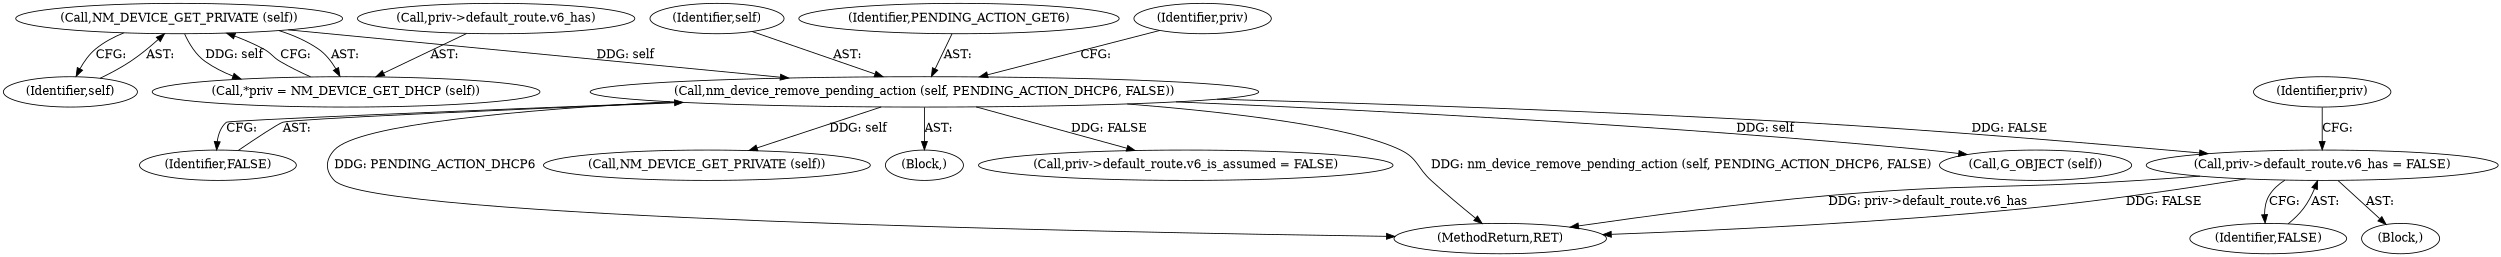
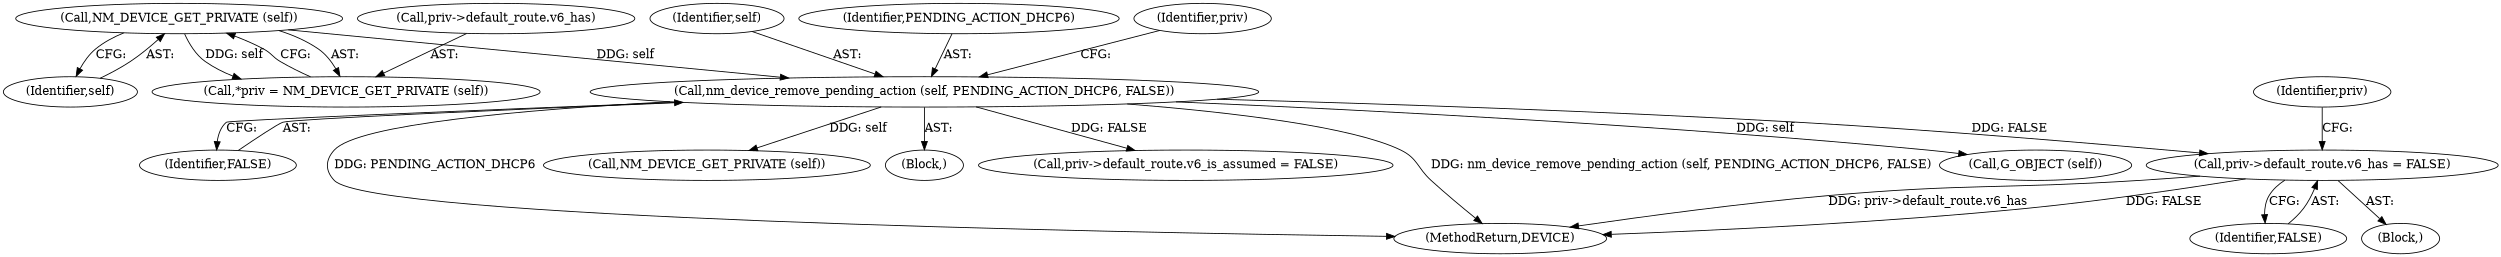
(959, 19) -> (959, 19)
(346, 92) -> (346, 92)
(1500, 239) -> (1500, 239)
